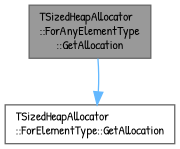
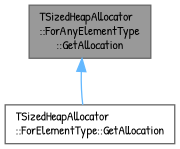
(99, 75) -> (81, 88)
